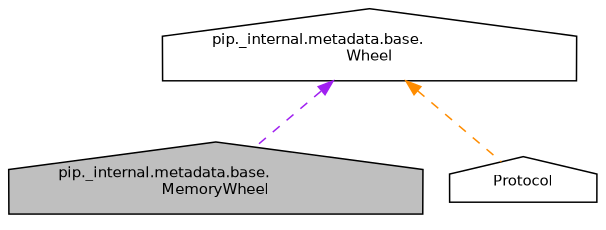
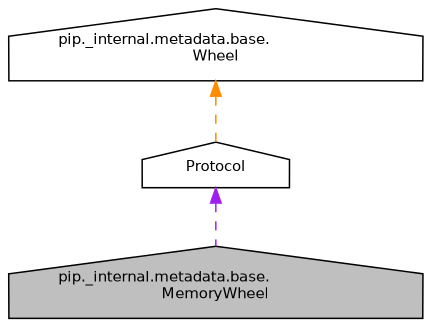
(288, 119) -> (216, 225)
